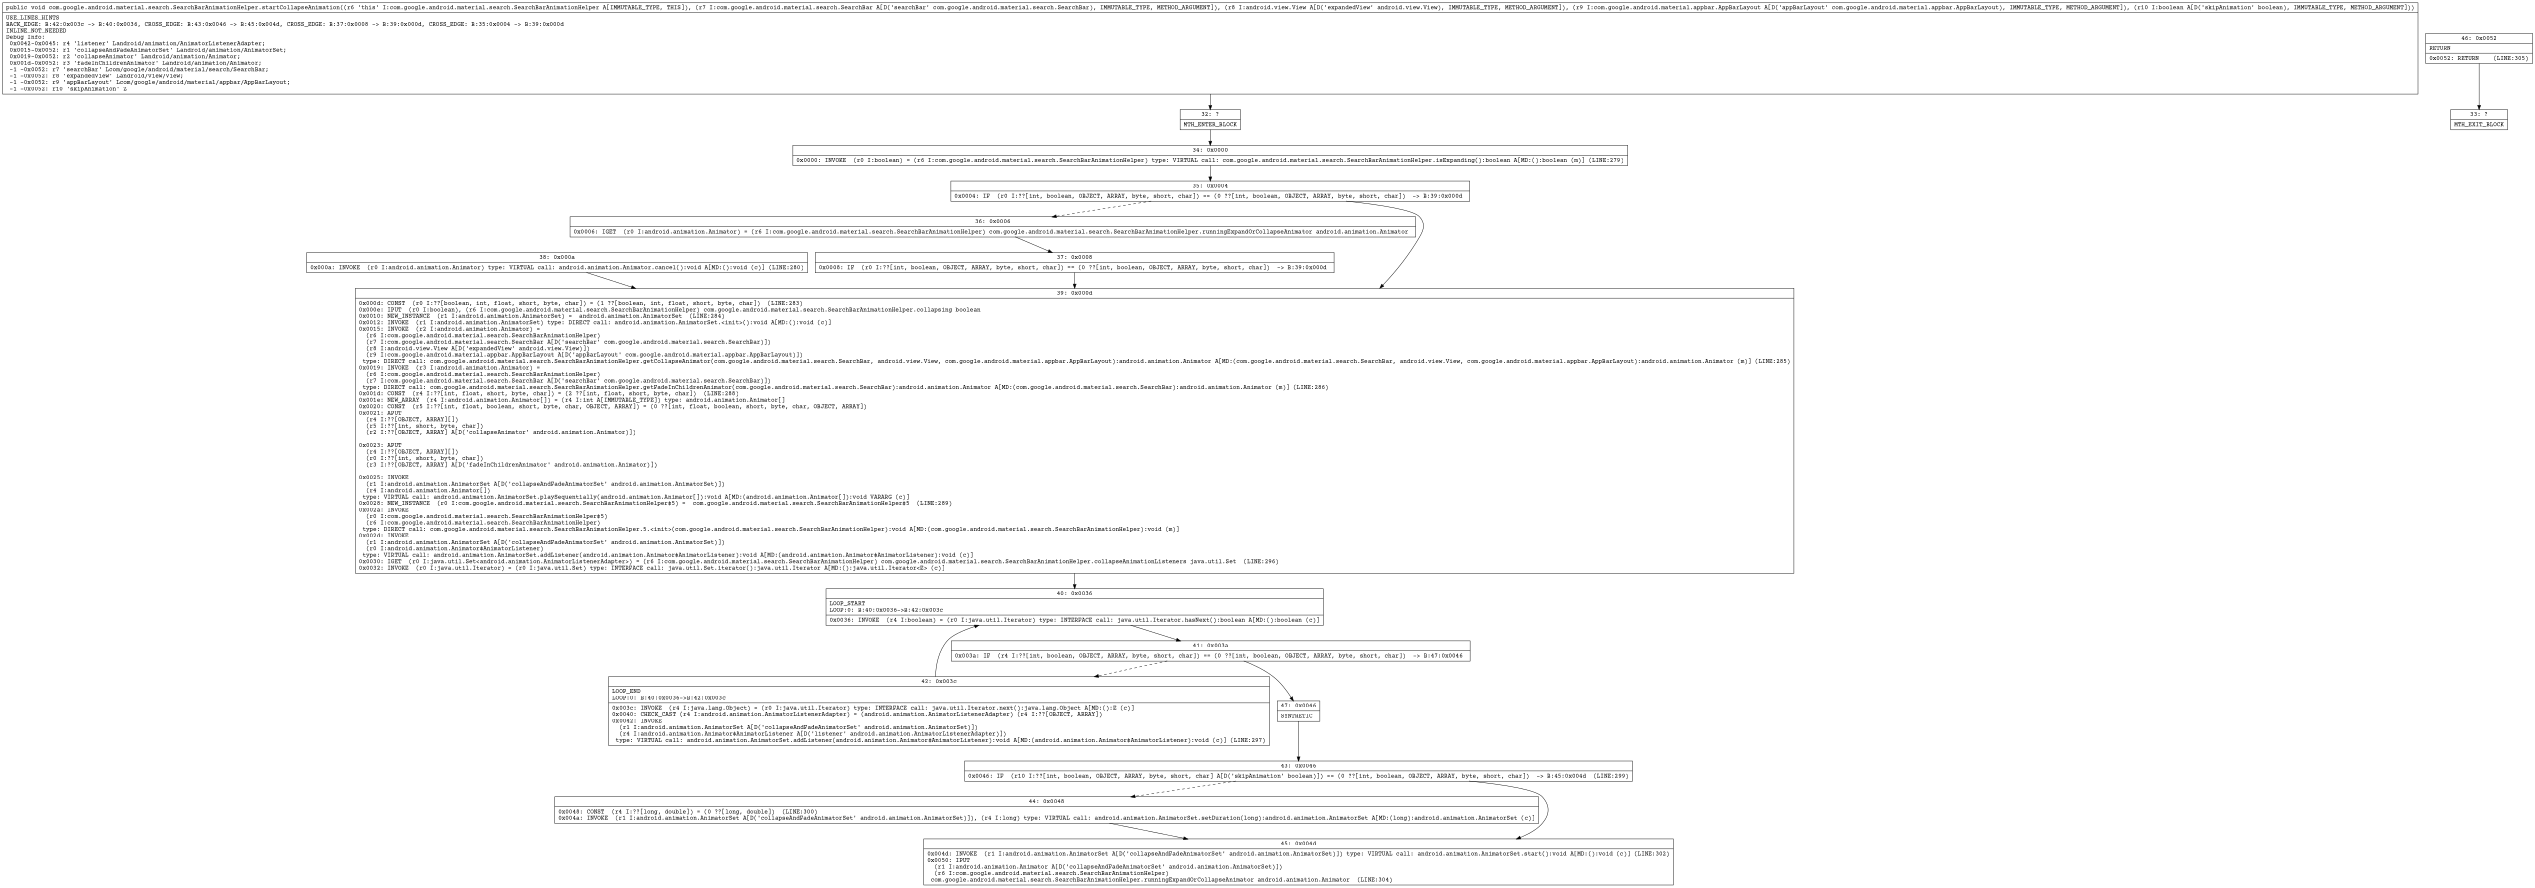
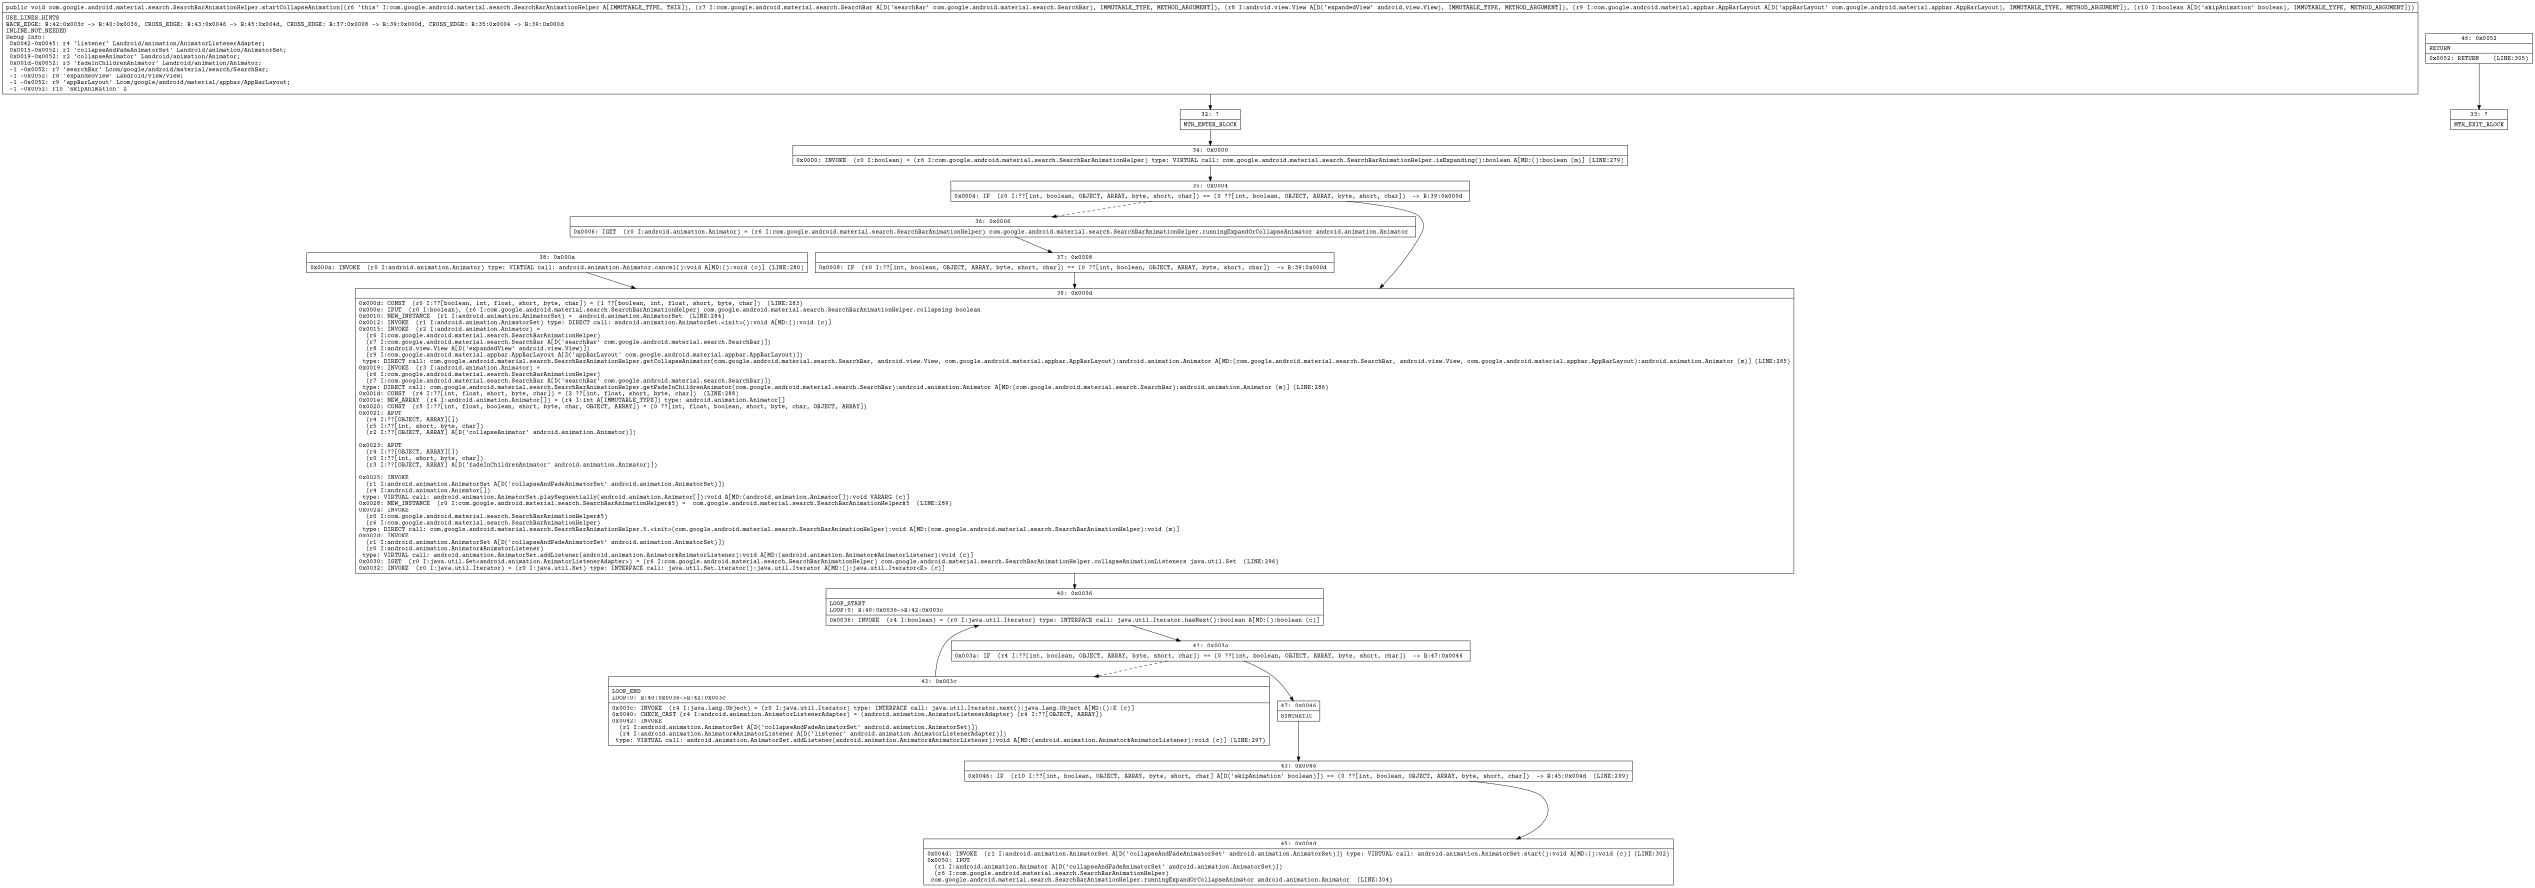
(1047, 810) -> none
